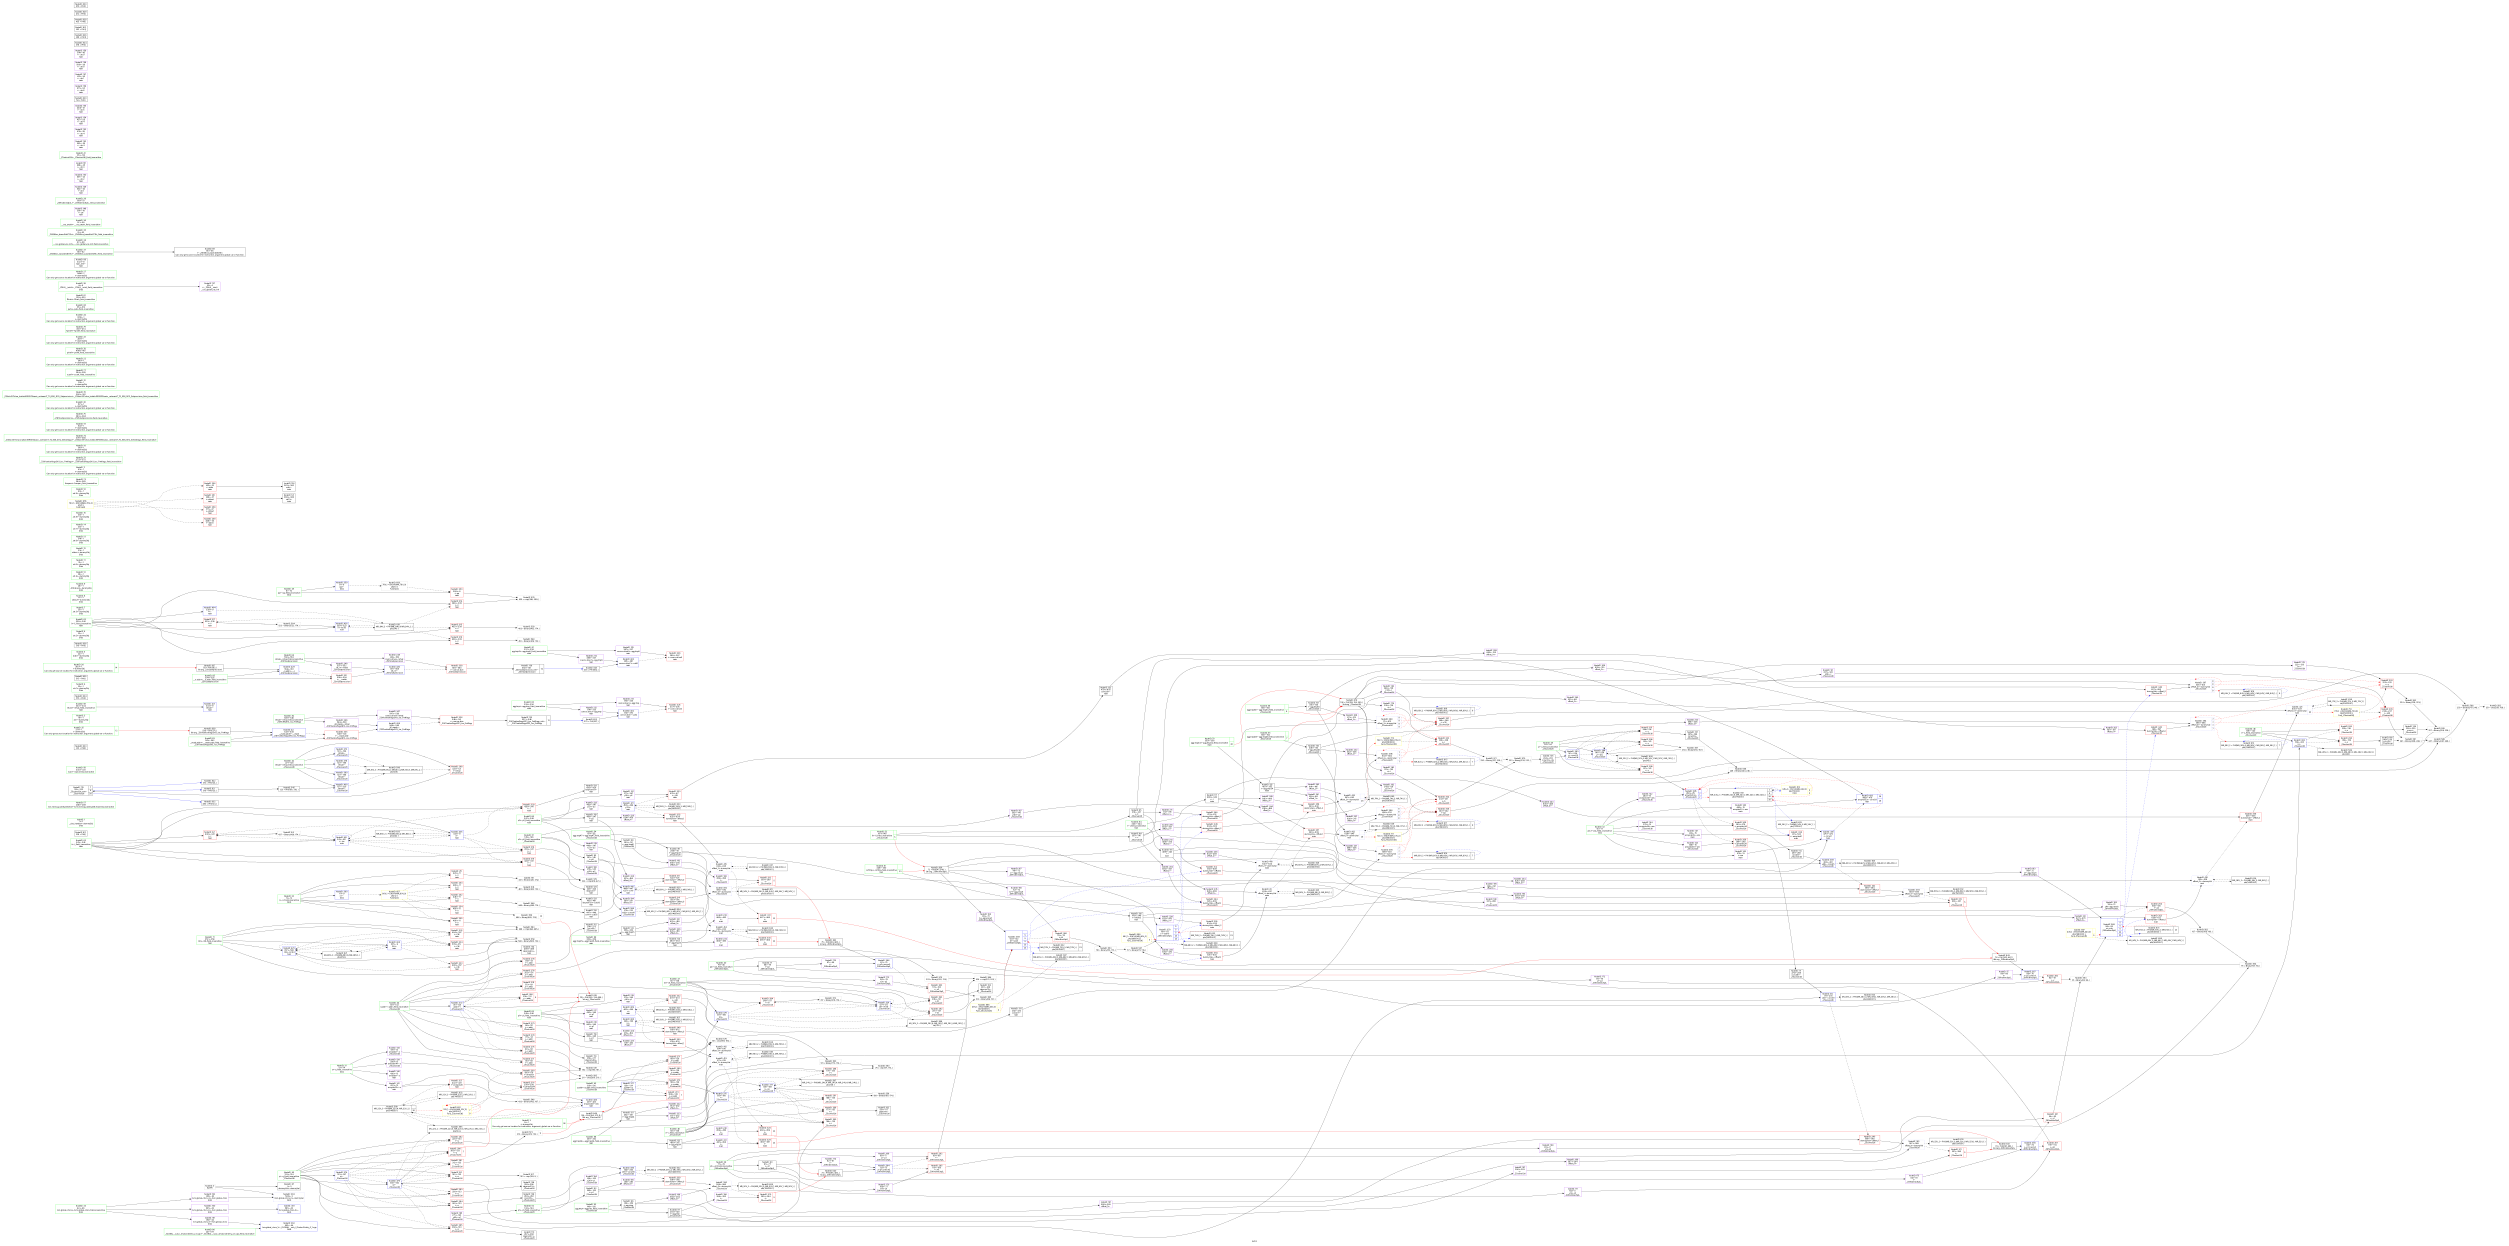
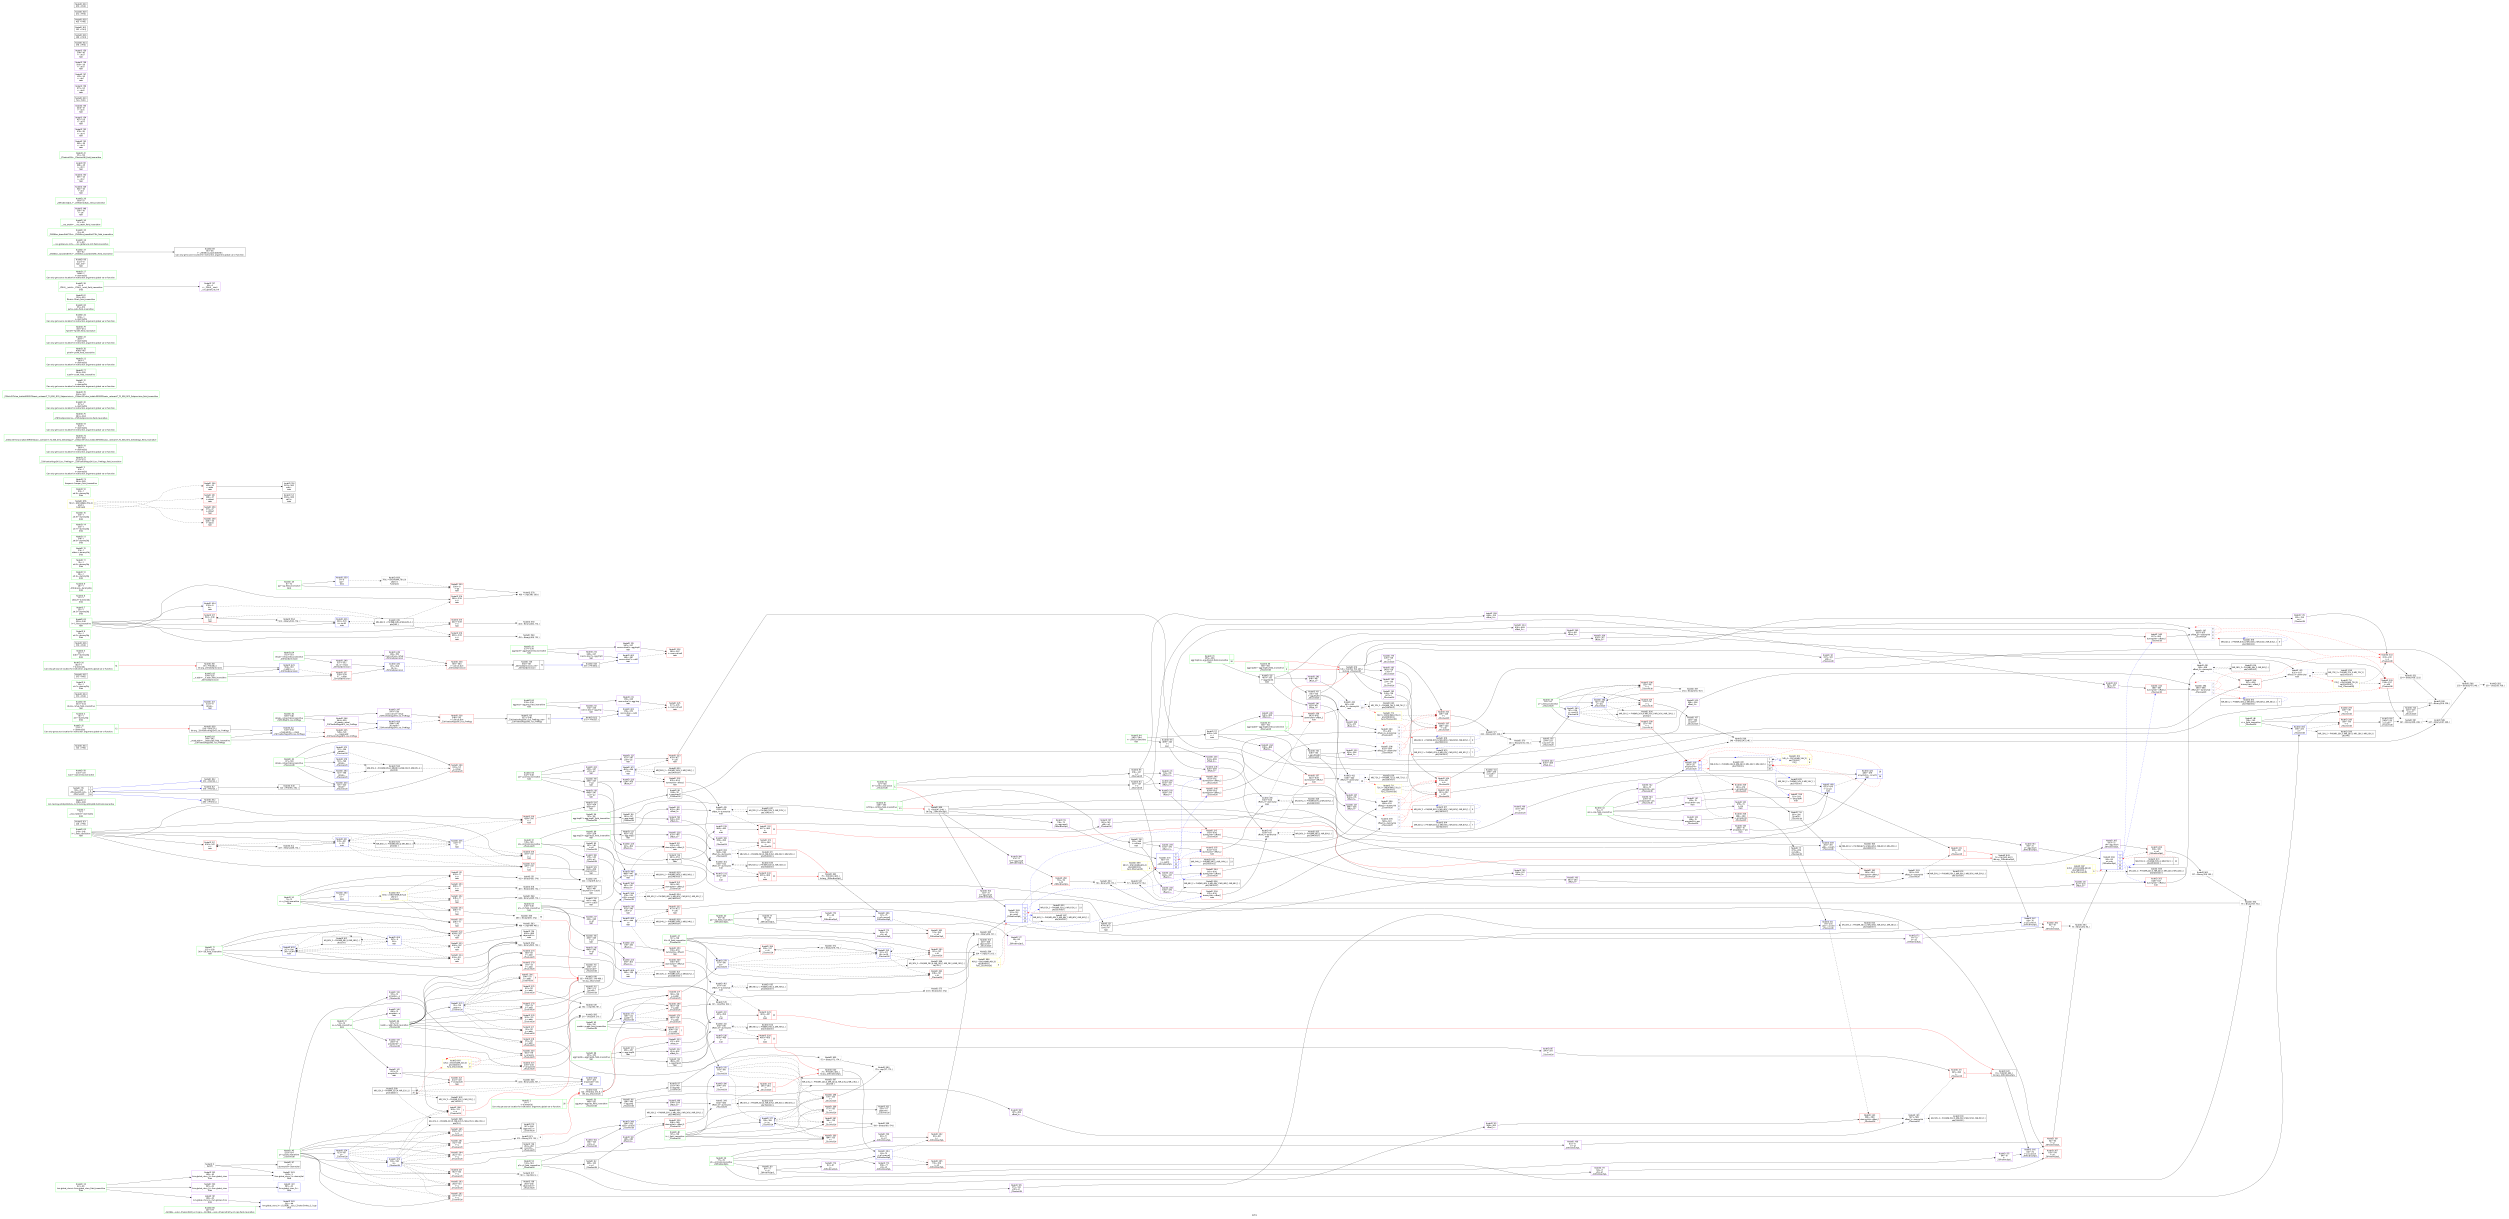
(488, 1213) -> (773, 1190)
